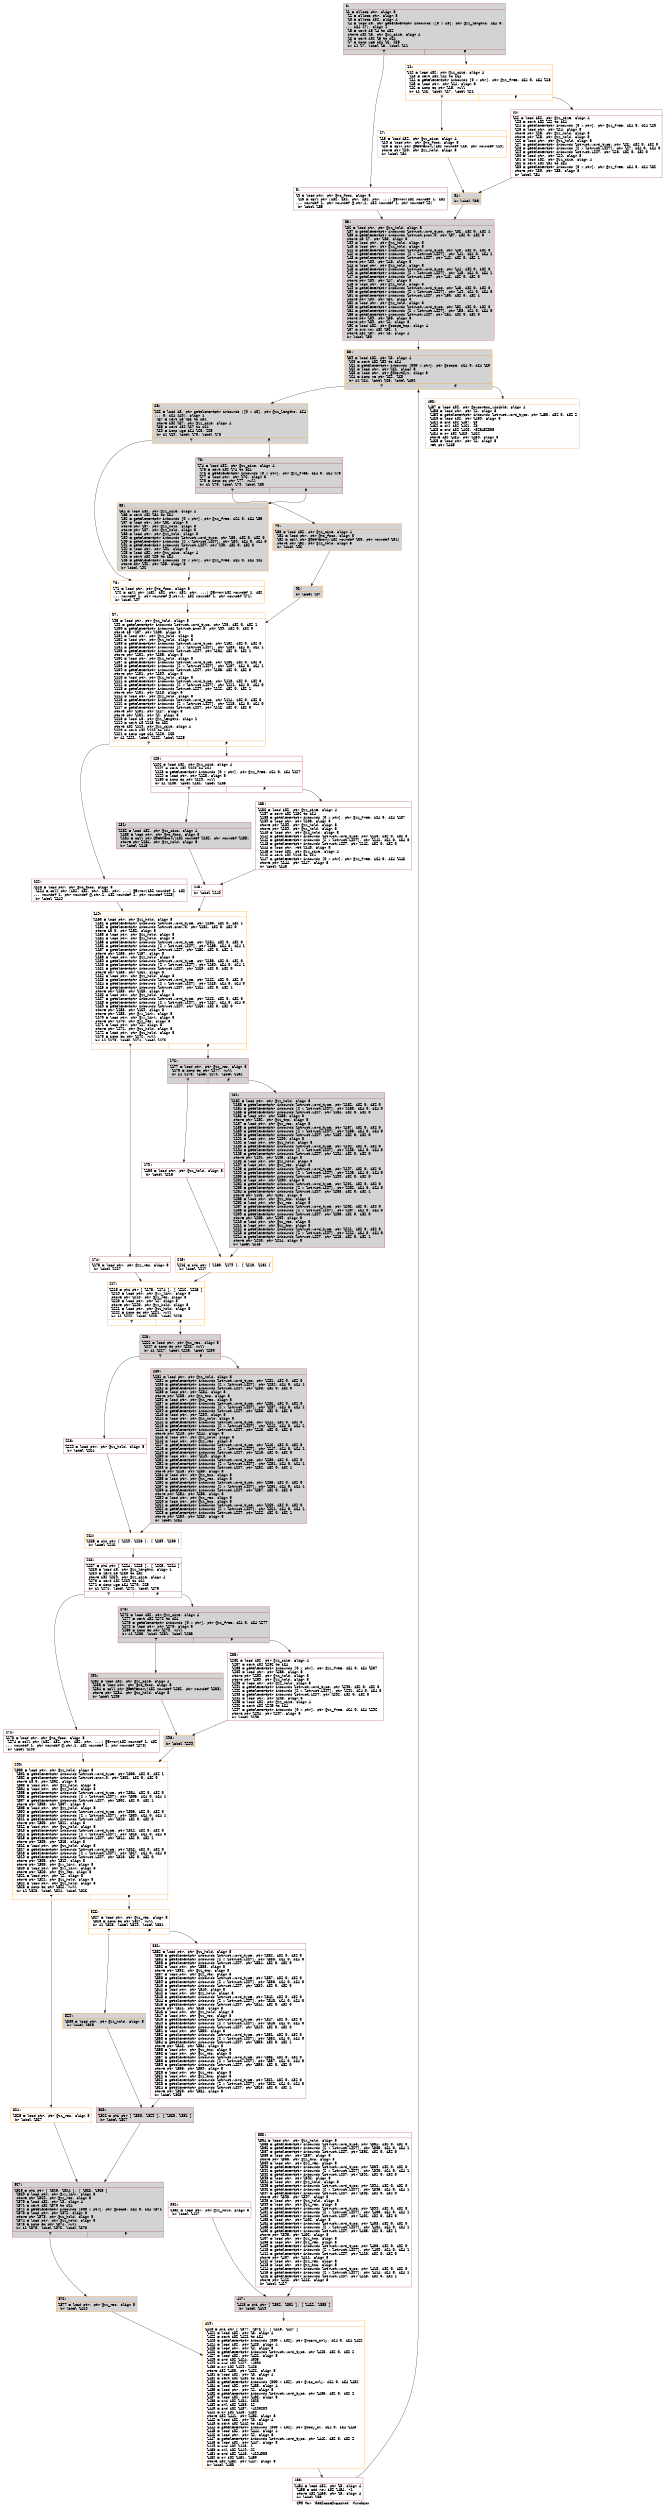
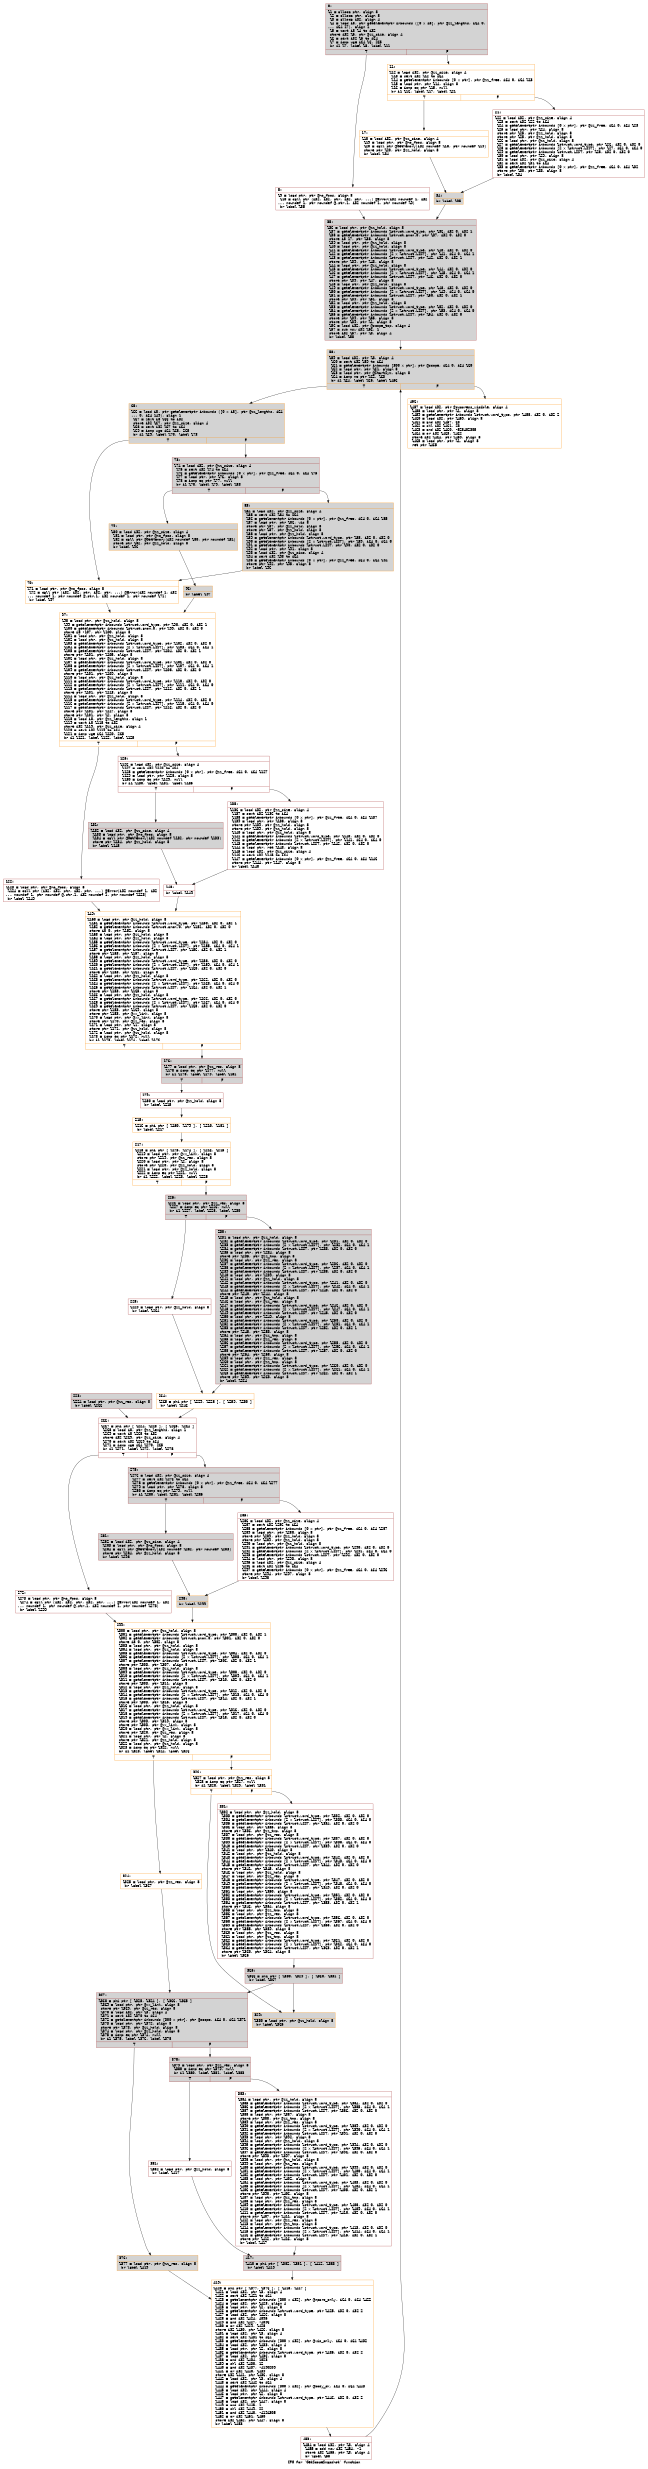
(153, 523) -> (276, 523)
(307, 1170) -> none
(130, 1264) -> none
none -> (111, 1401)
(124, 2067) -> (294, 1997)
none -> (210, 2069)
